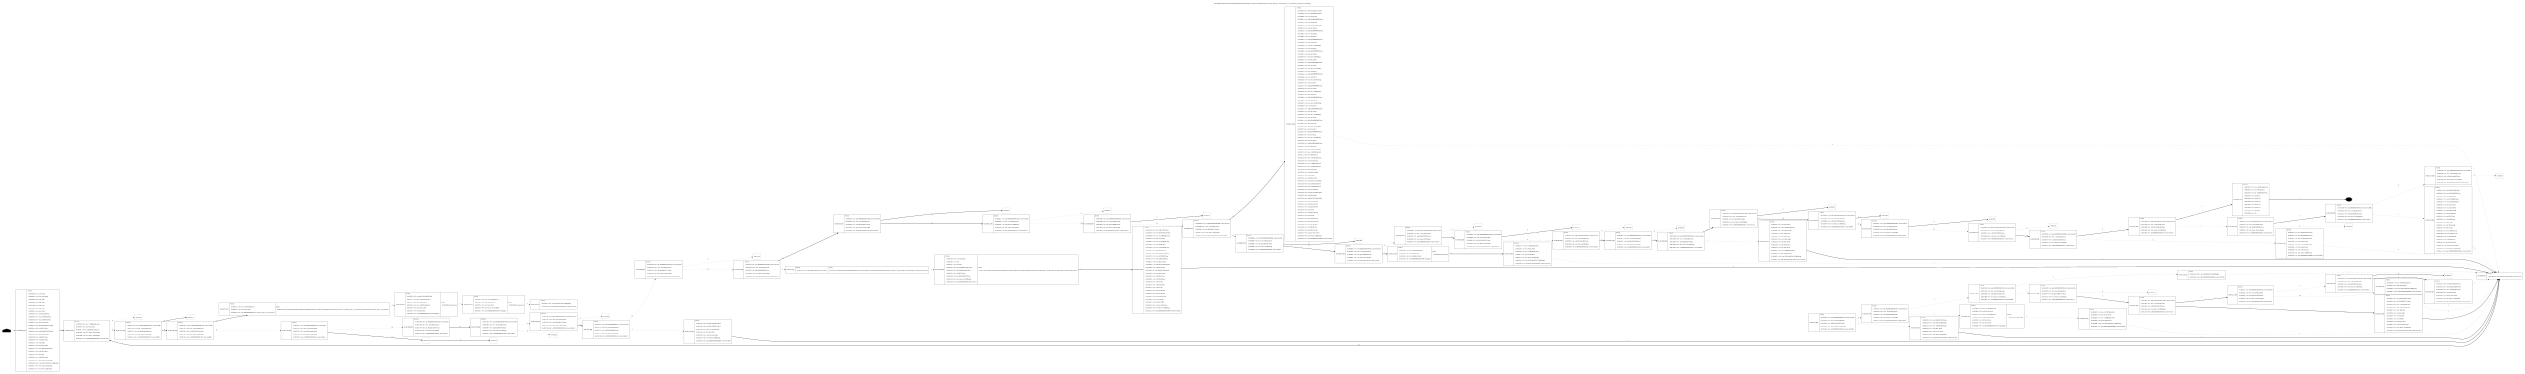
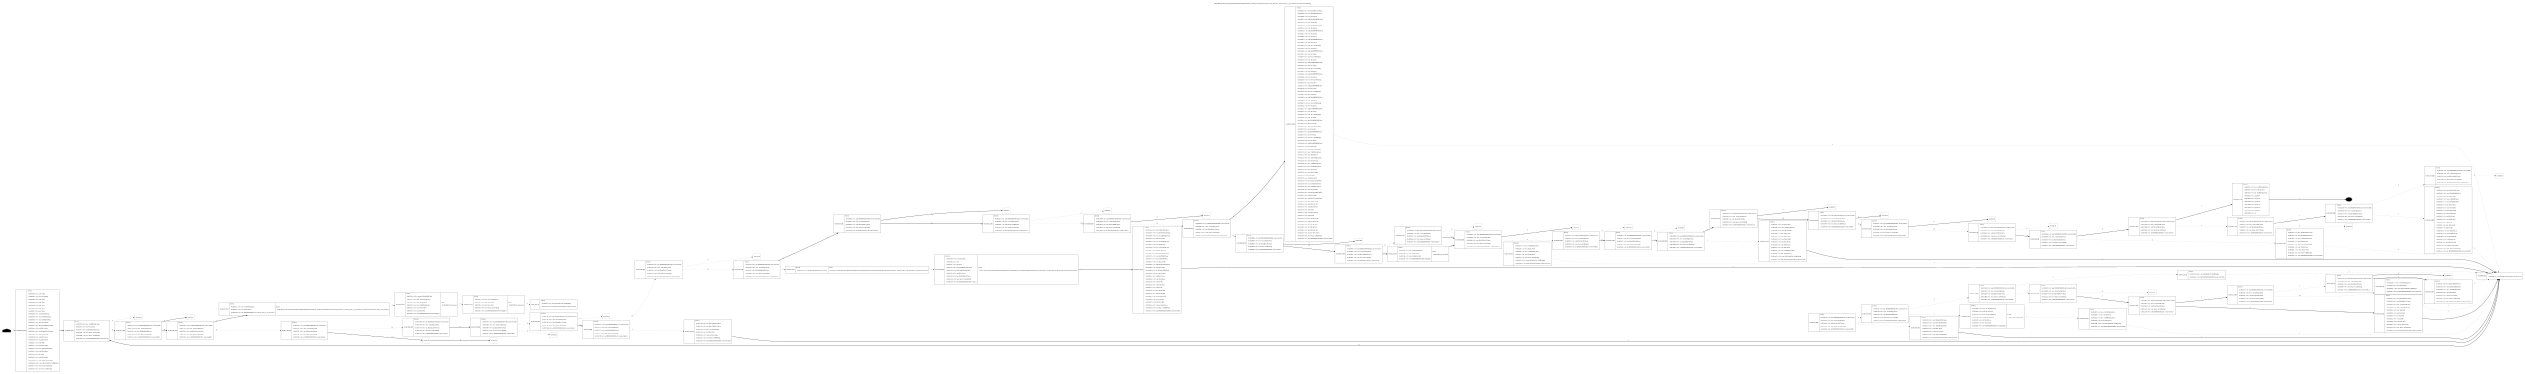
(1476, 254) -> (1451, 246)
